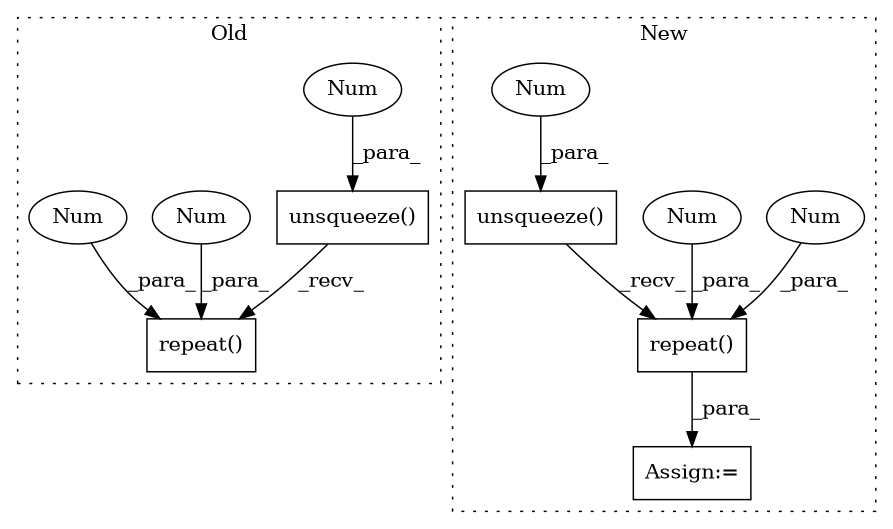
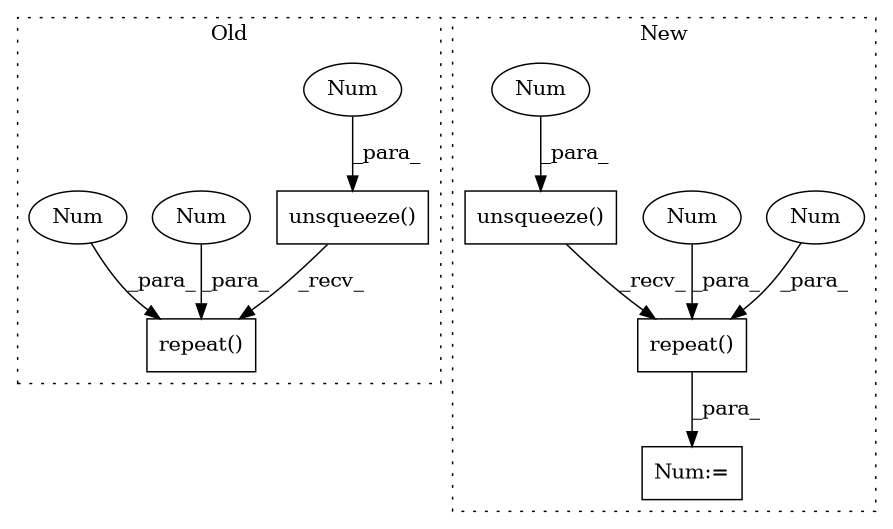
(692, 473) -> (692, 473)
